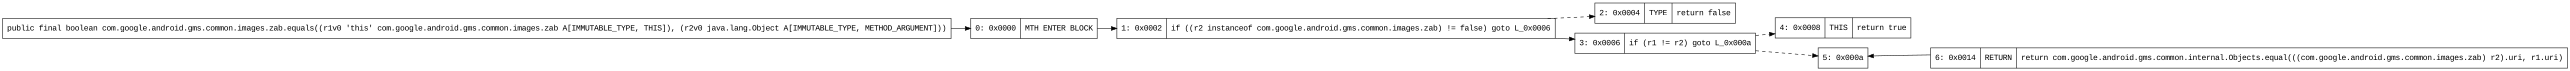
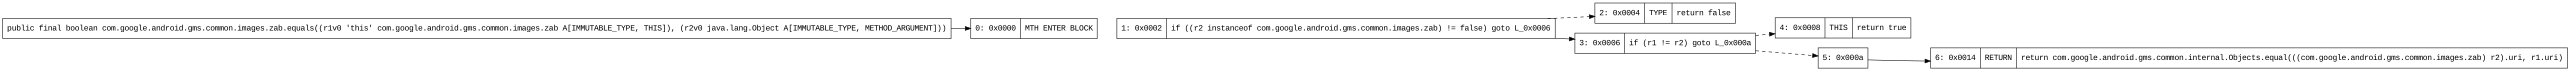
(1104, 28) -> none
(1902, 55) -> (1896, 61)
